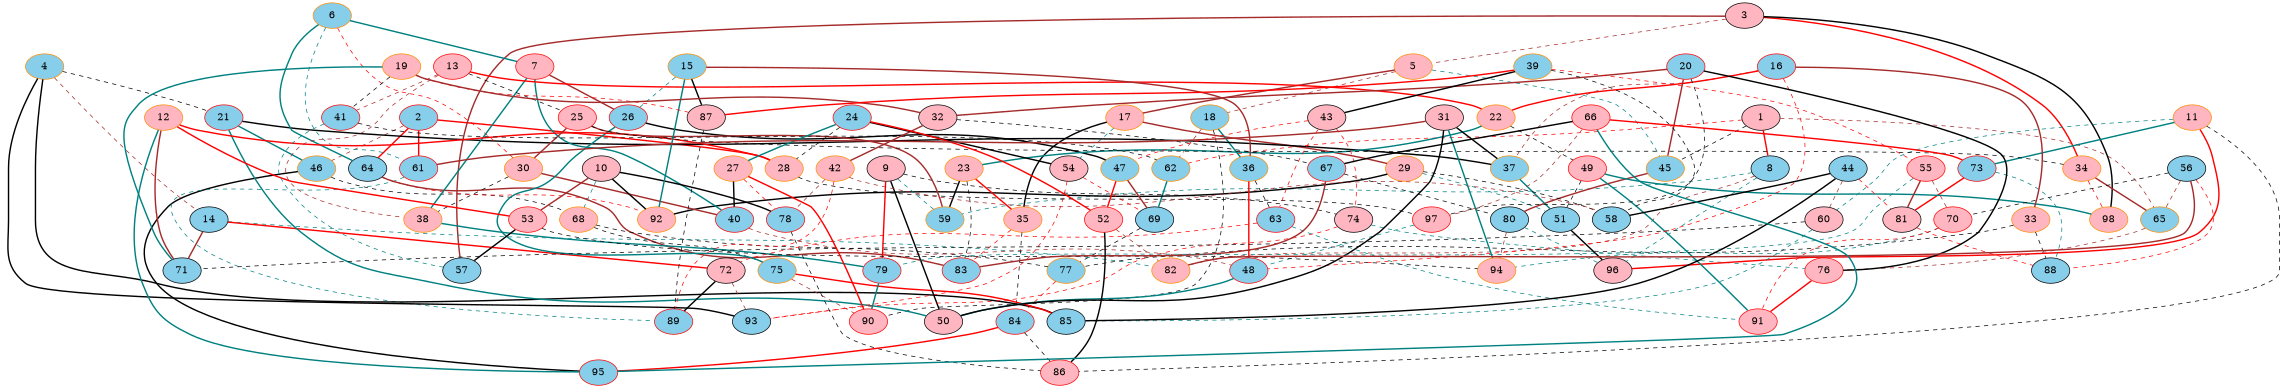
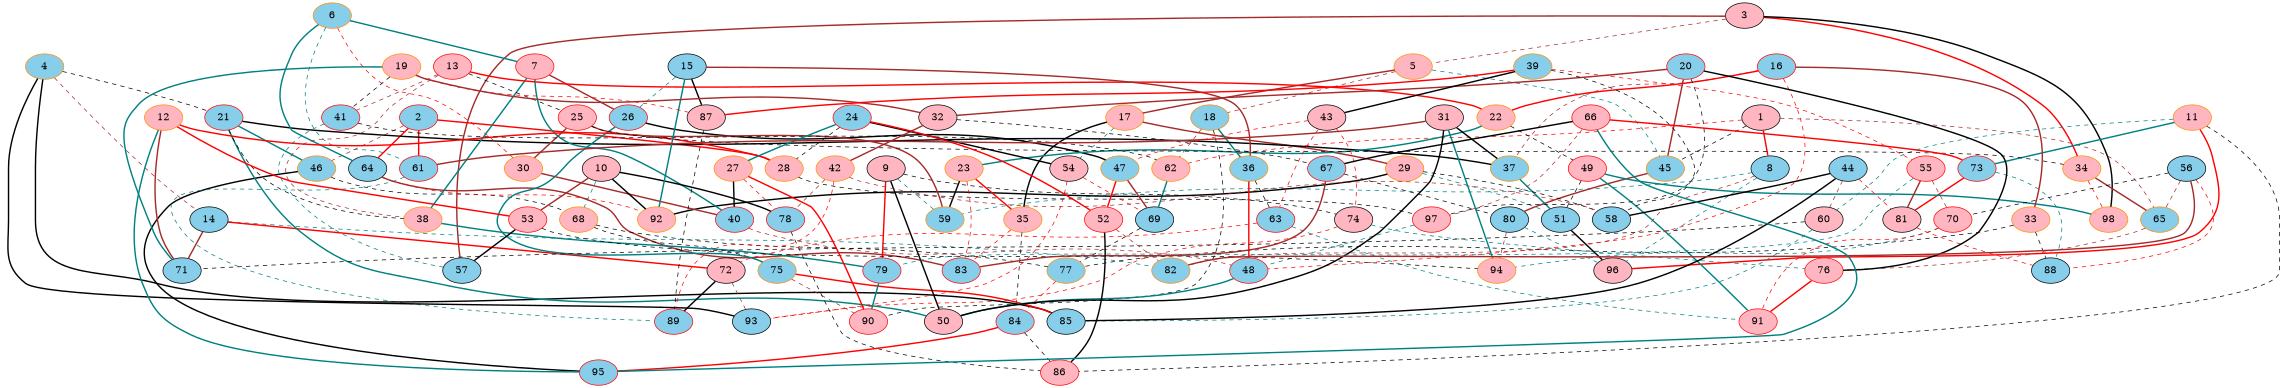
(687, 67) -> (687, 67)
(1171, 169) -> (1171, 169)
(464, 198) -> (302, 199)
(971, 220) -> (971, 220)
(1171, 271) -> (1171, 271)
